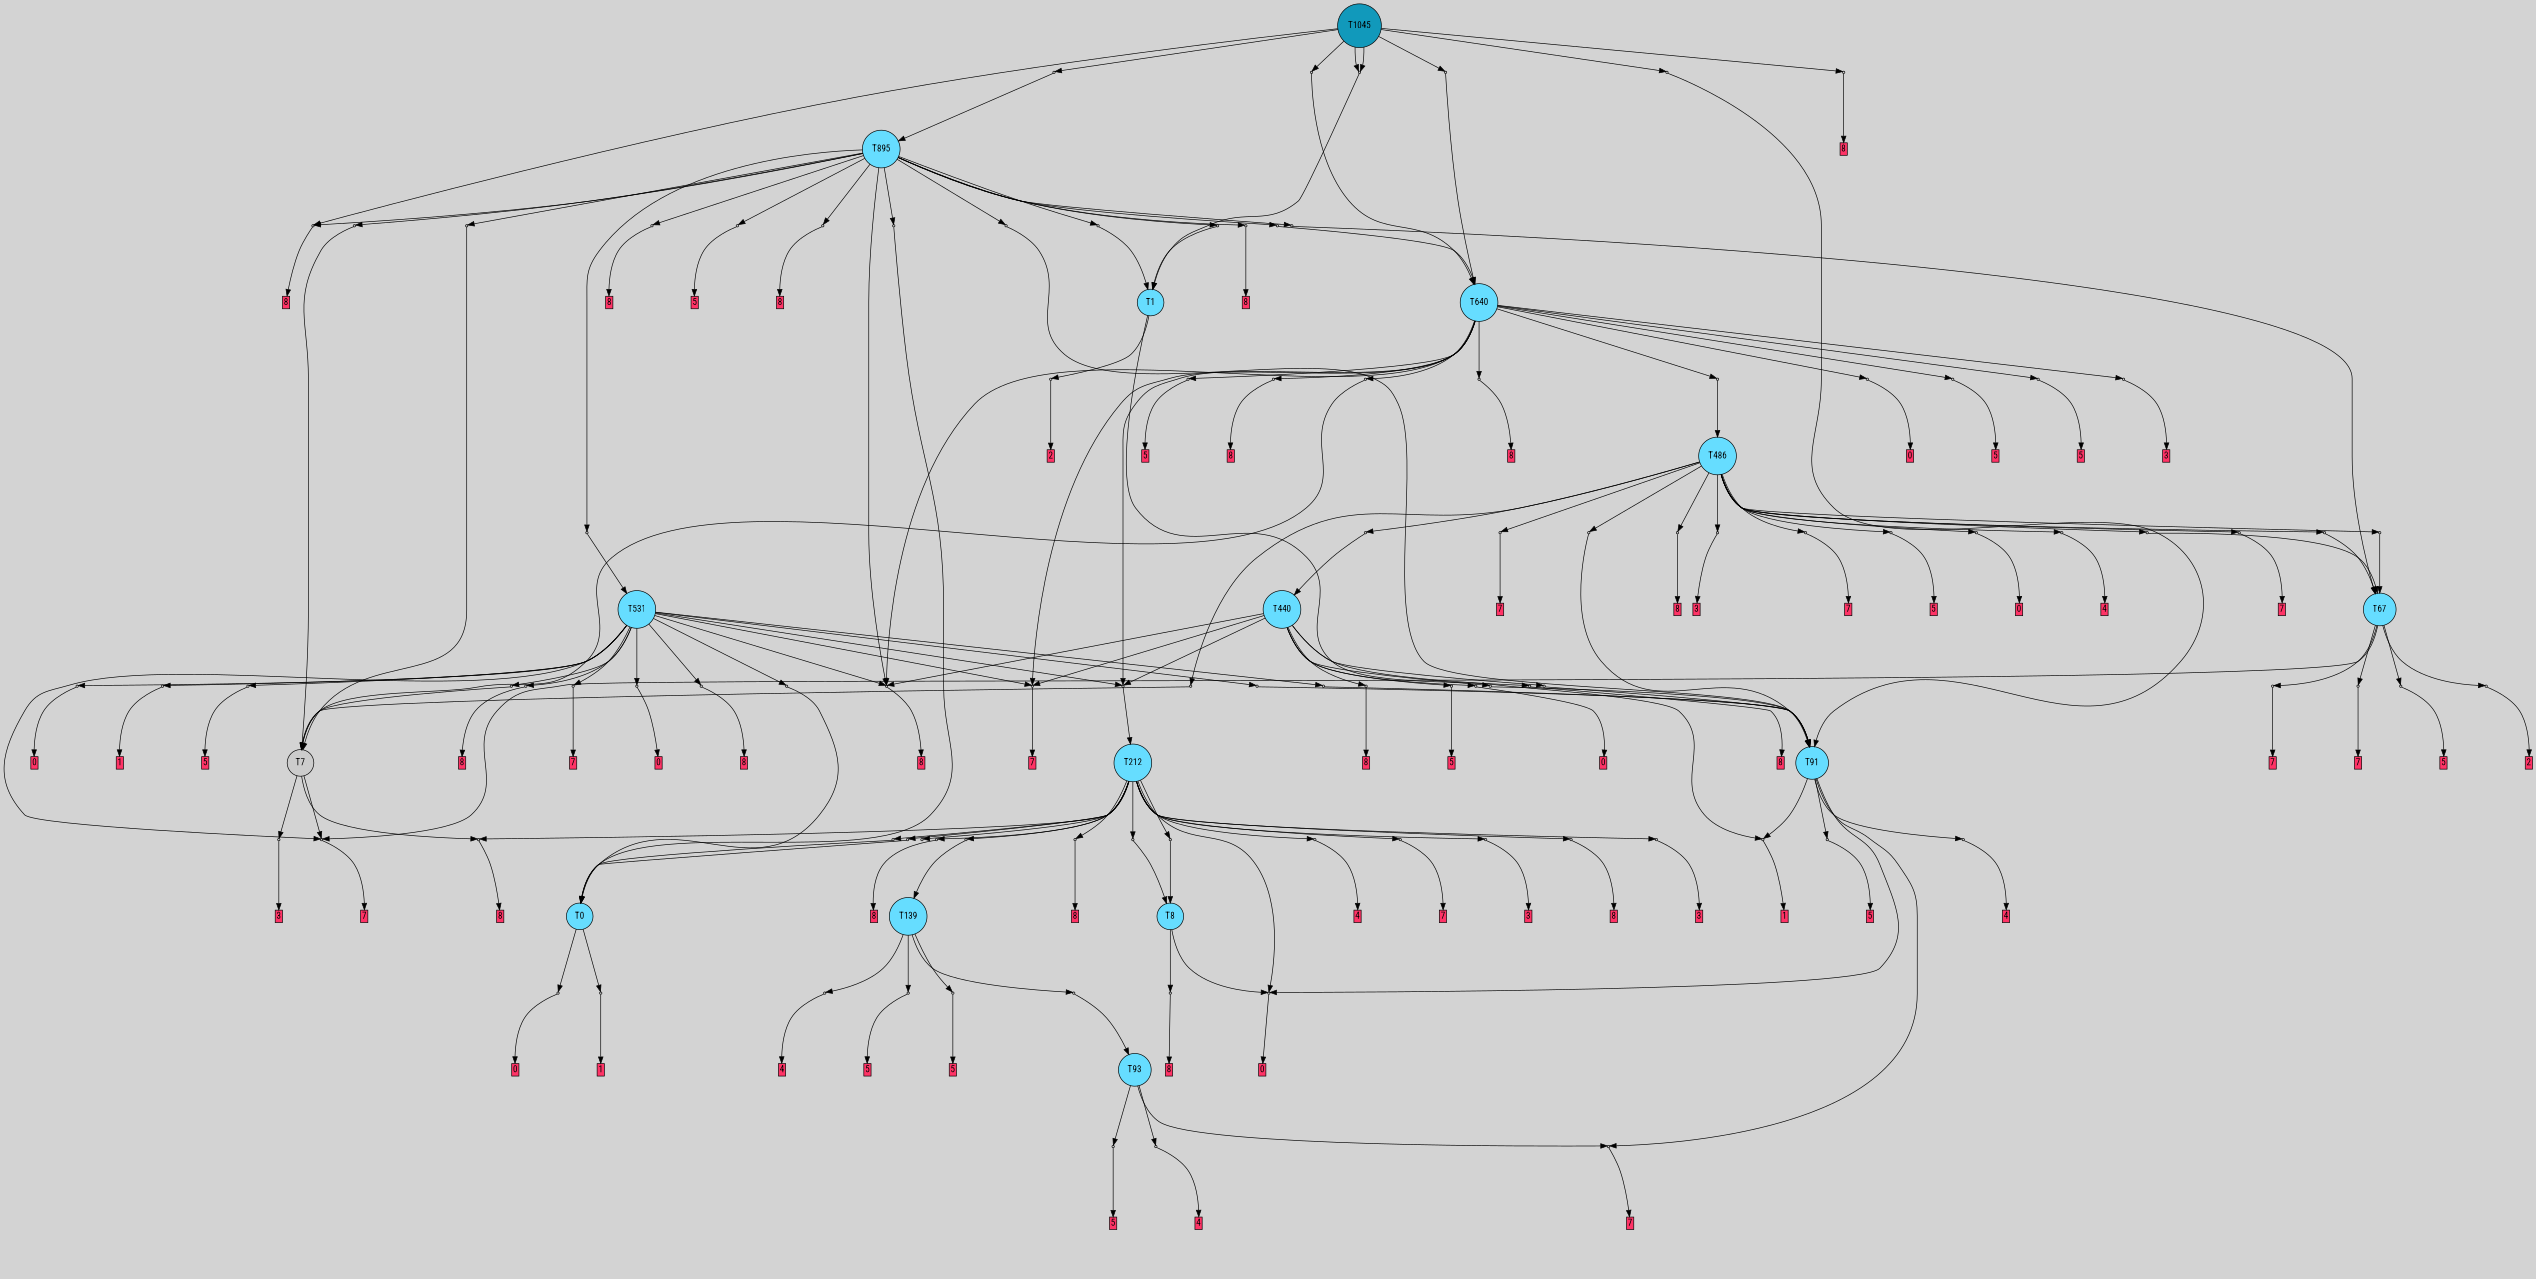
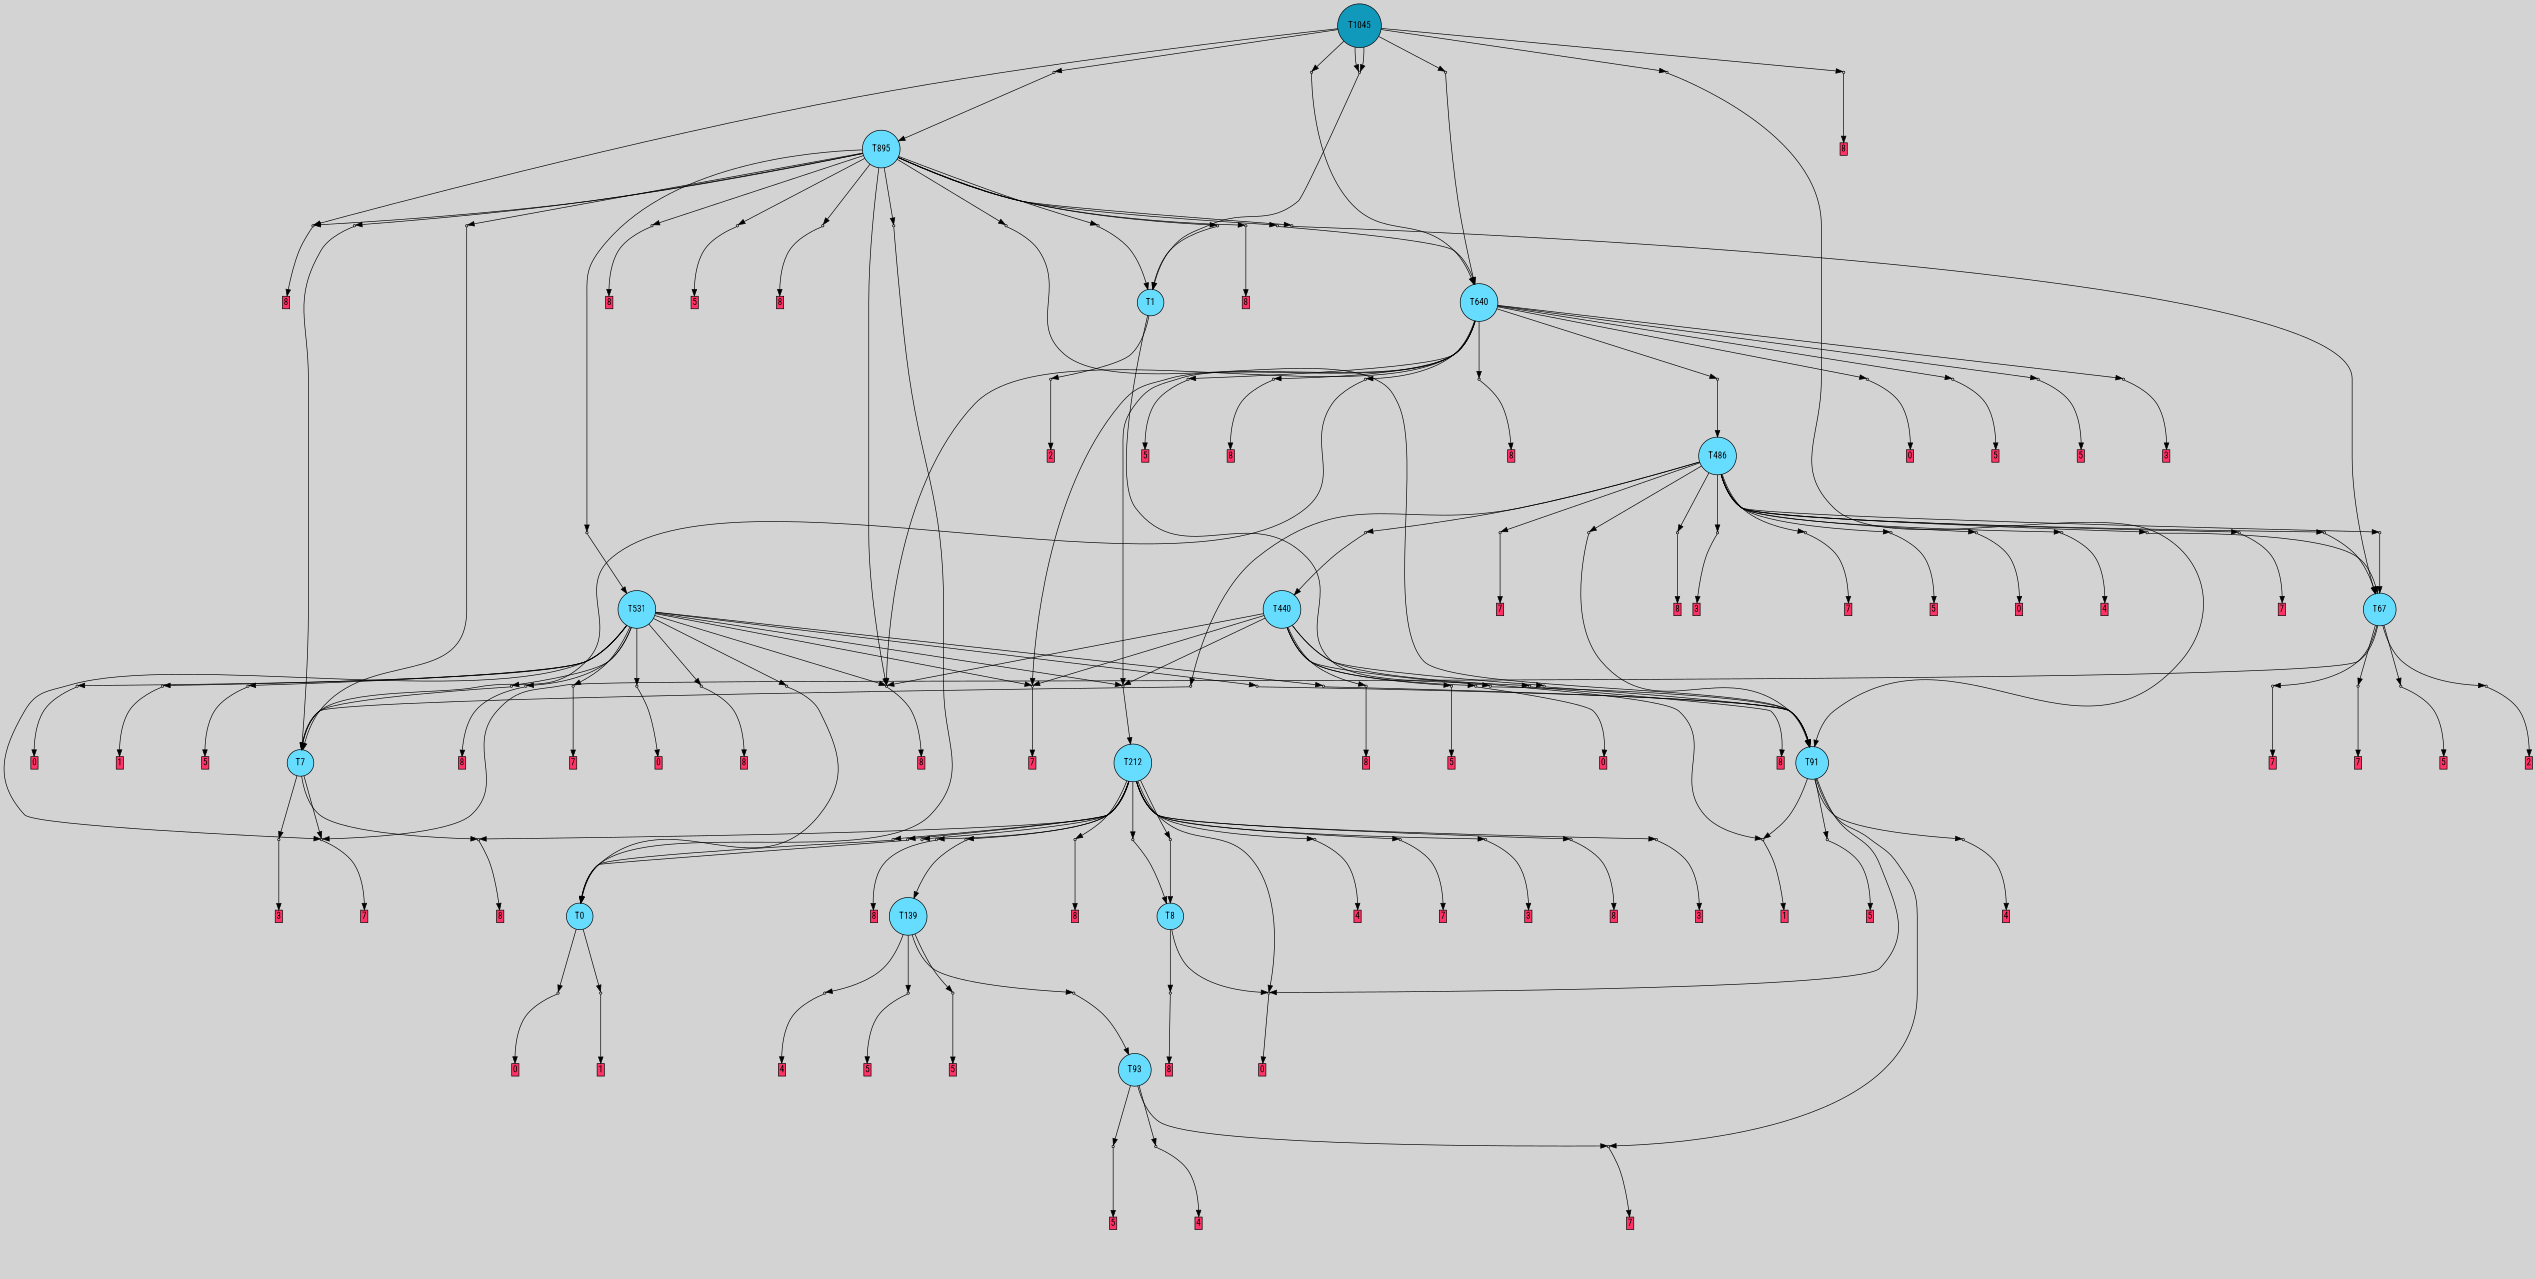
(301, 763) -> (301, 763)
